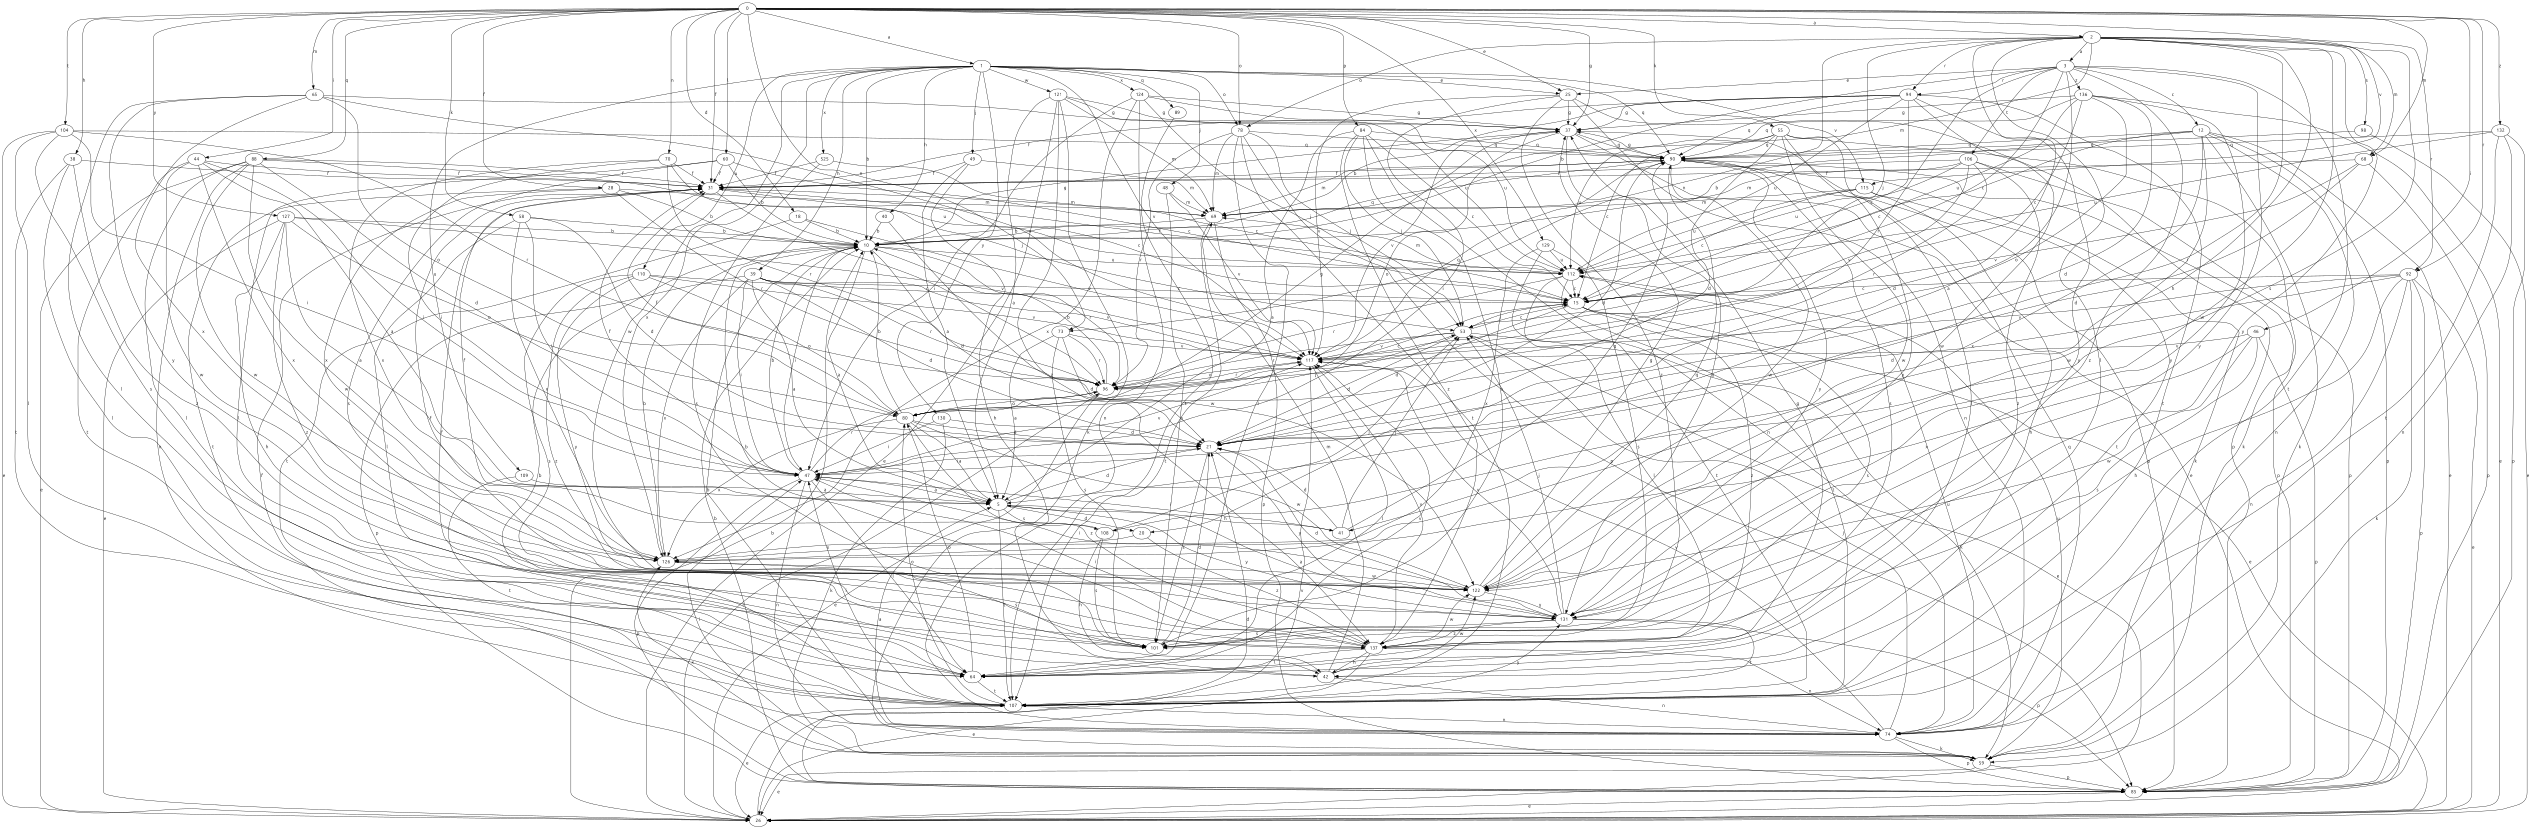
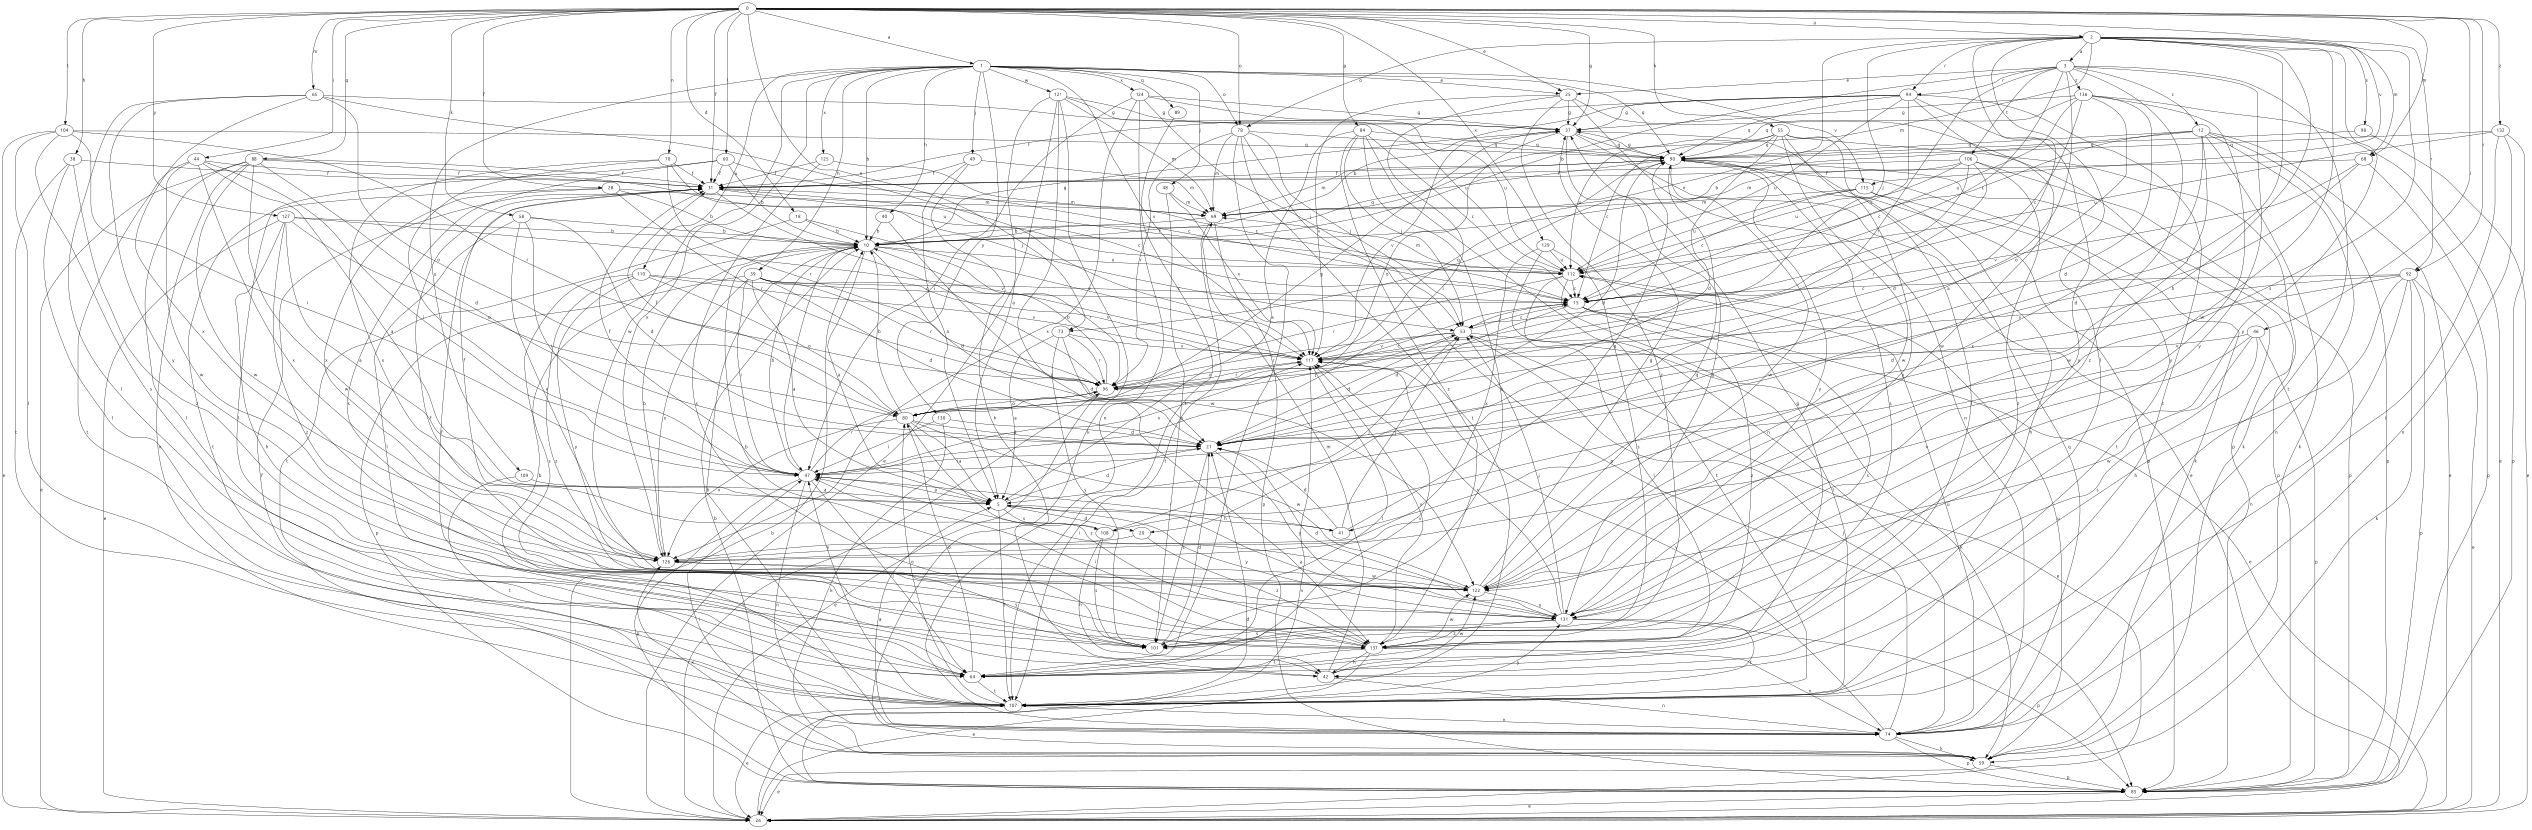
(825, 159) -> (825, 159)
